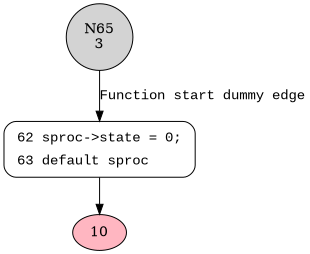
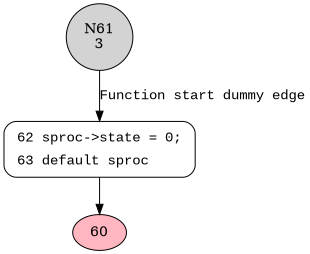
(100, 37) -> (100, 37)
(100, 232) -> (100, 232)
